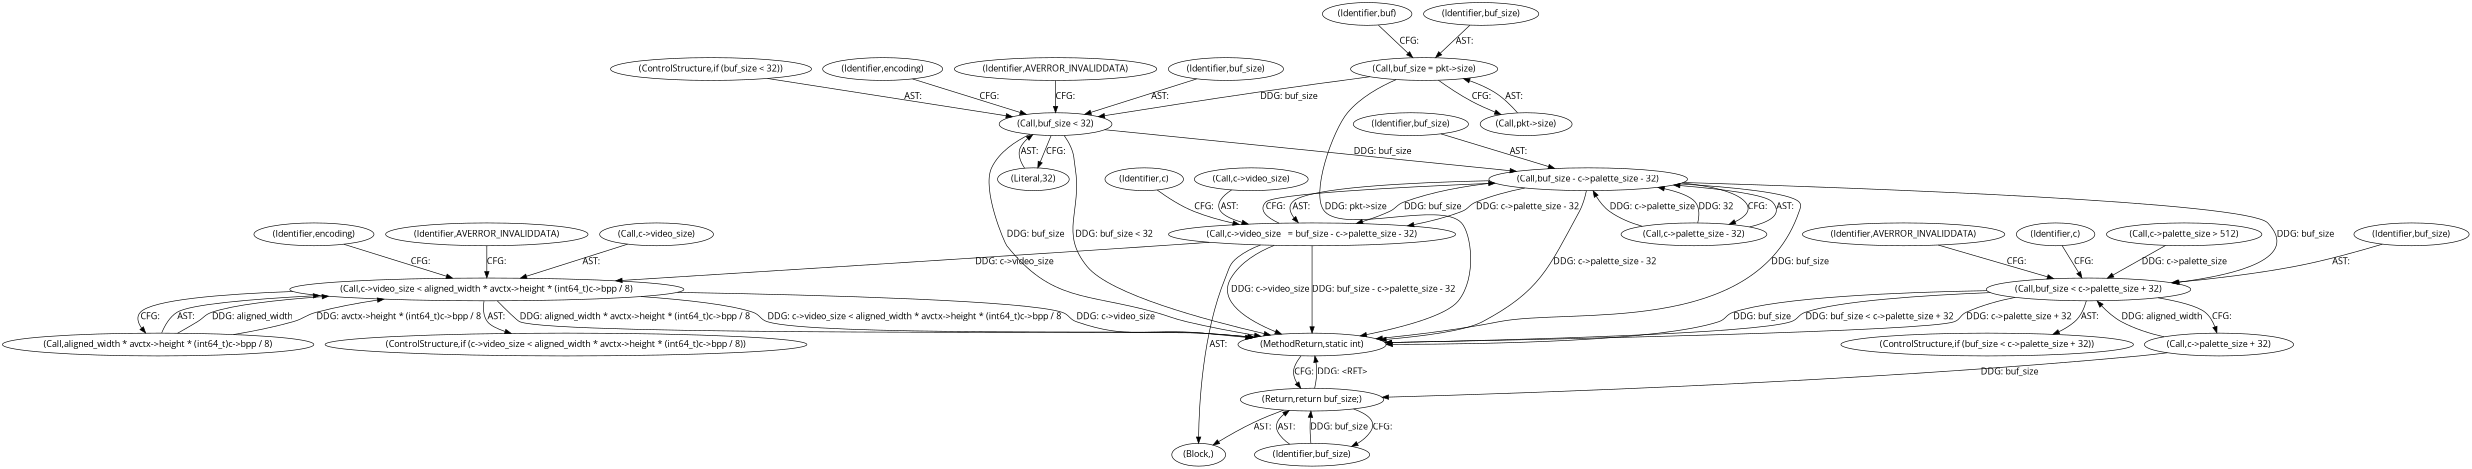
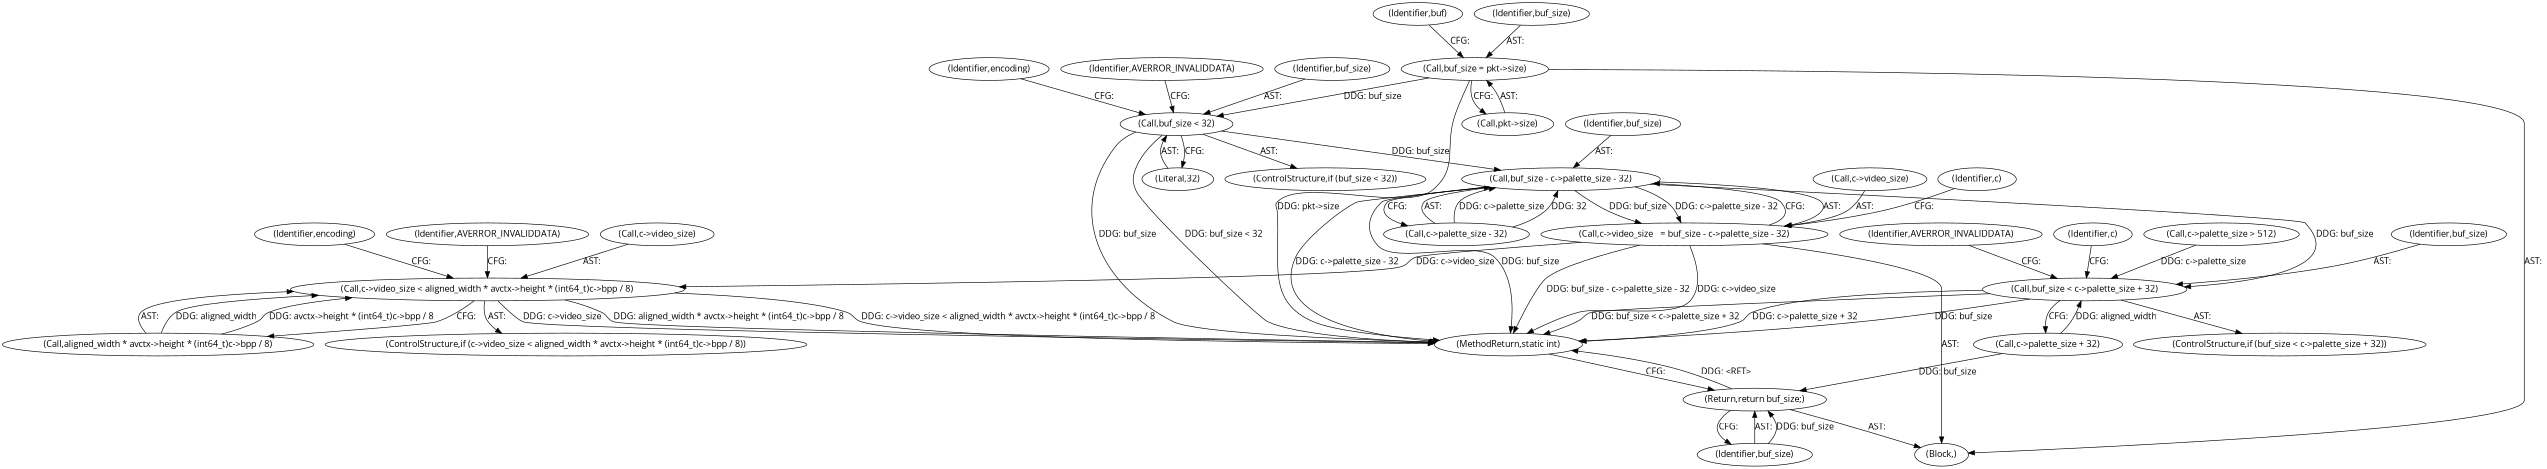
(887, 97) -> (1247, 150)
none -> (2454, 102)
